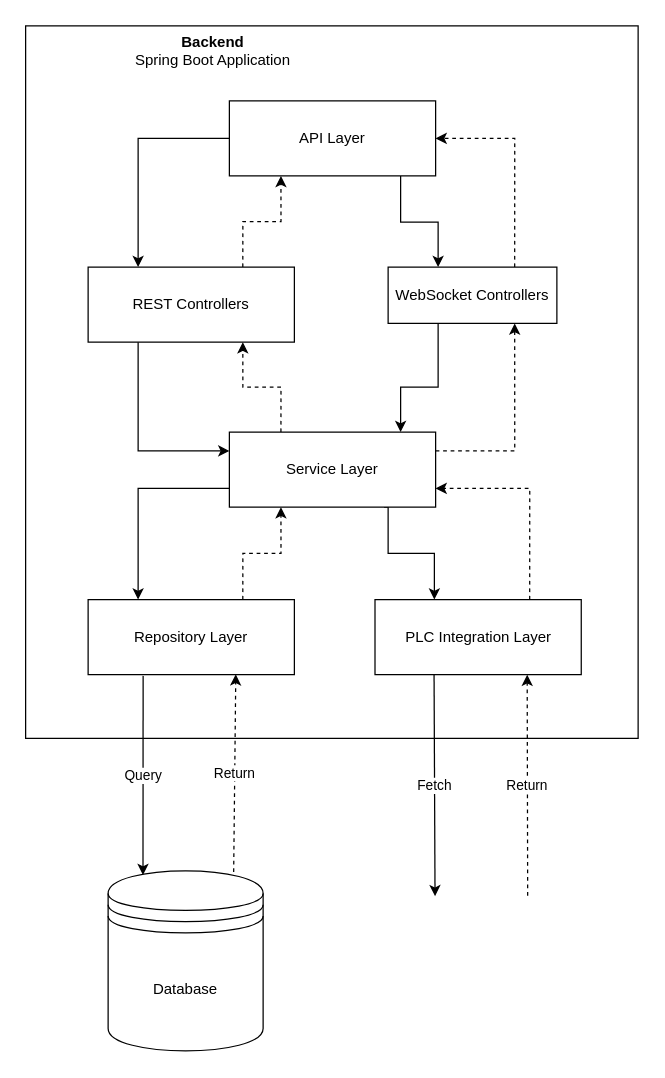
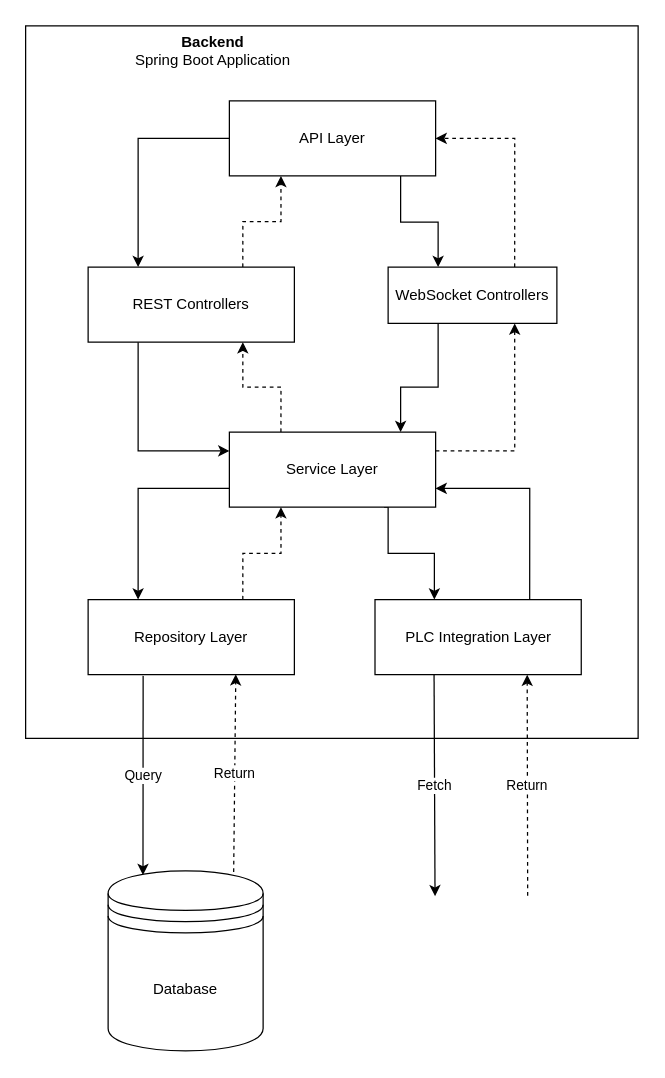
(530, 500) -> (530, 500)
